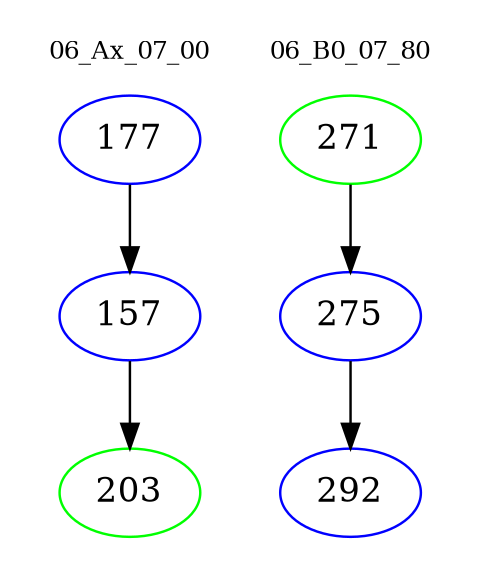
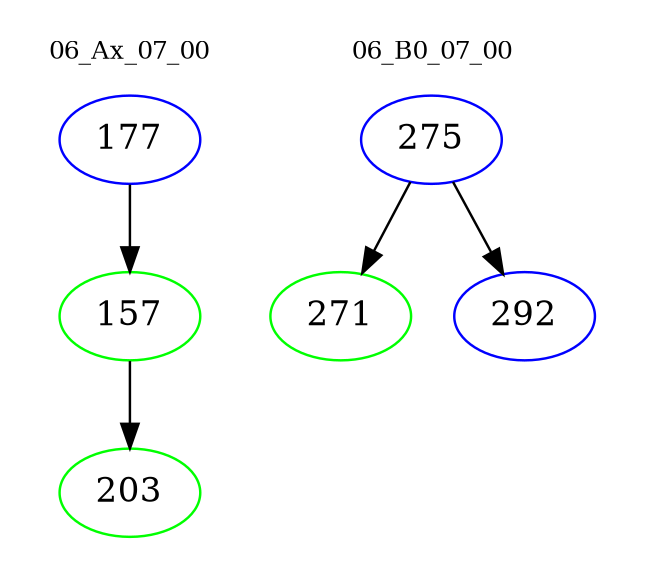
(351, 53) -> (433, 53)
(351, 216) -> (392, 216)
(130, 316) -> (130, 316)
